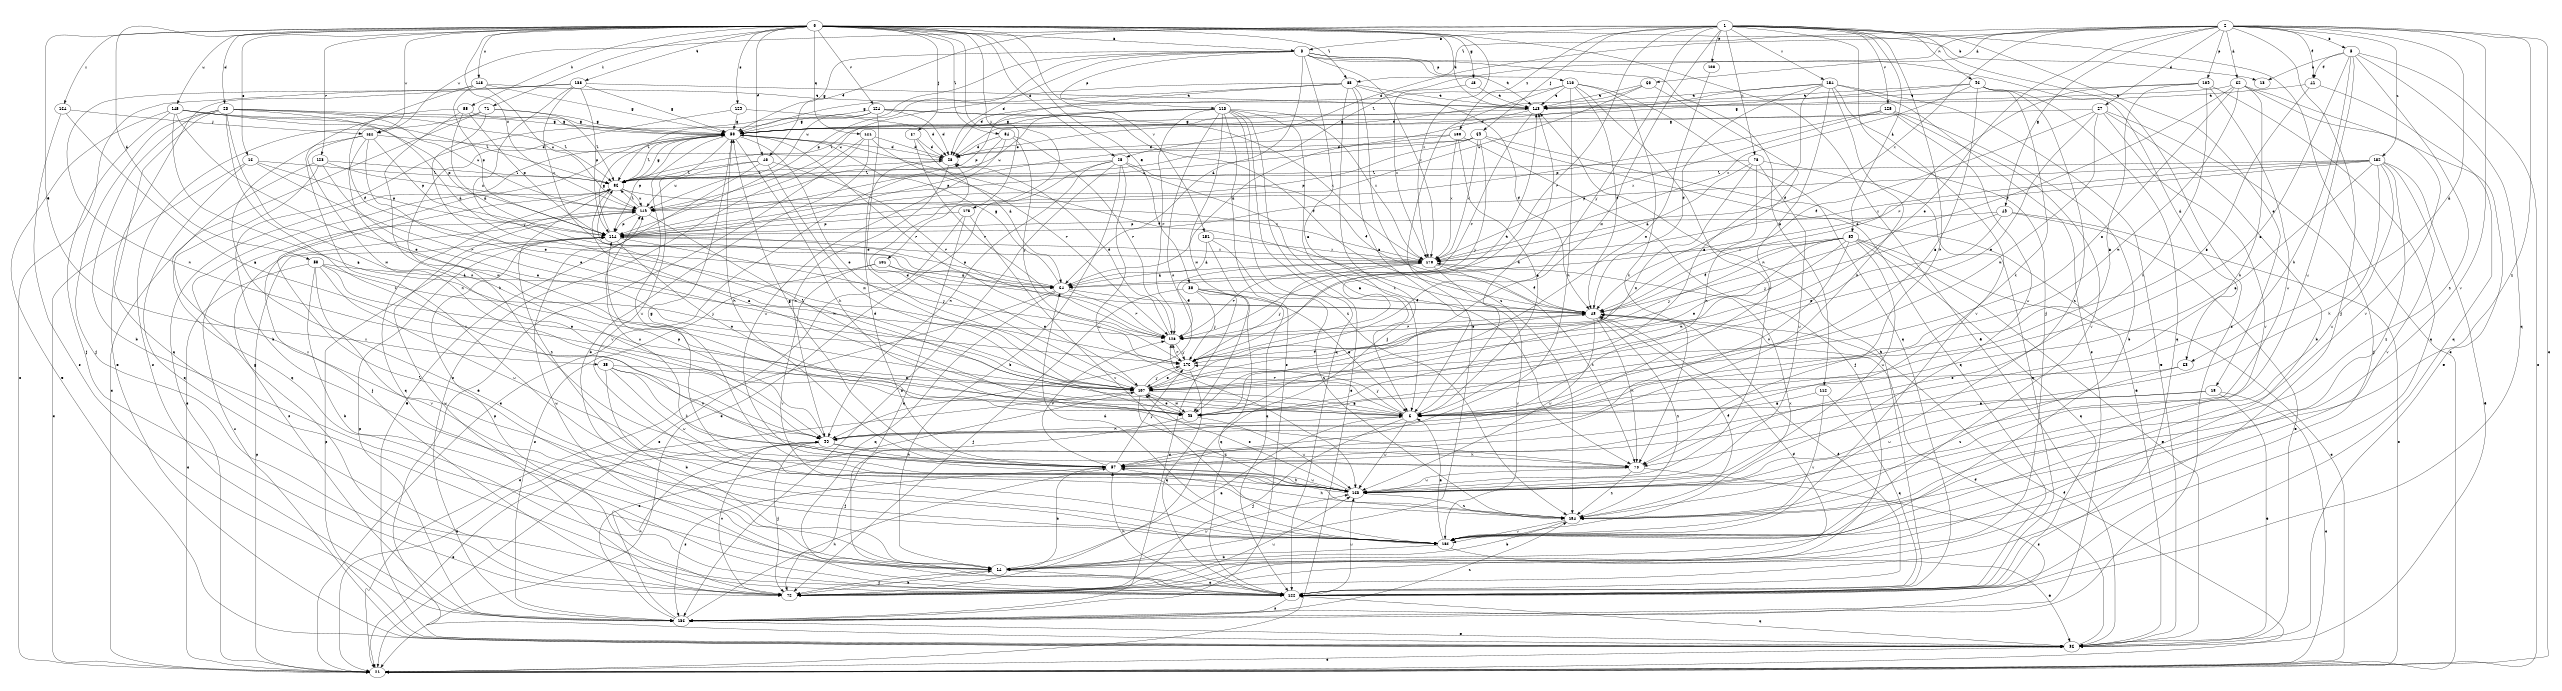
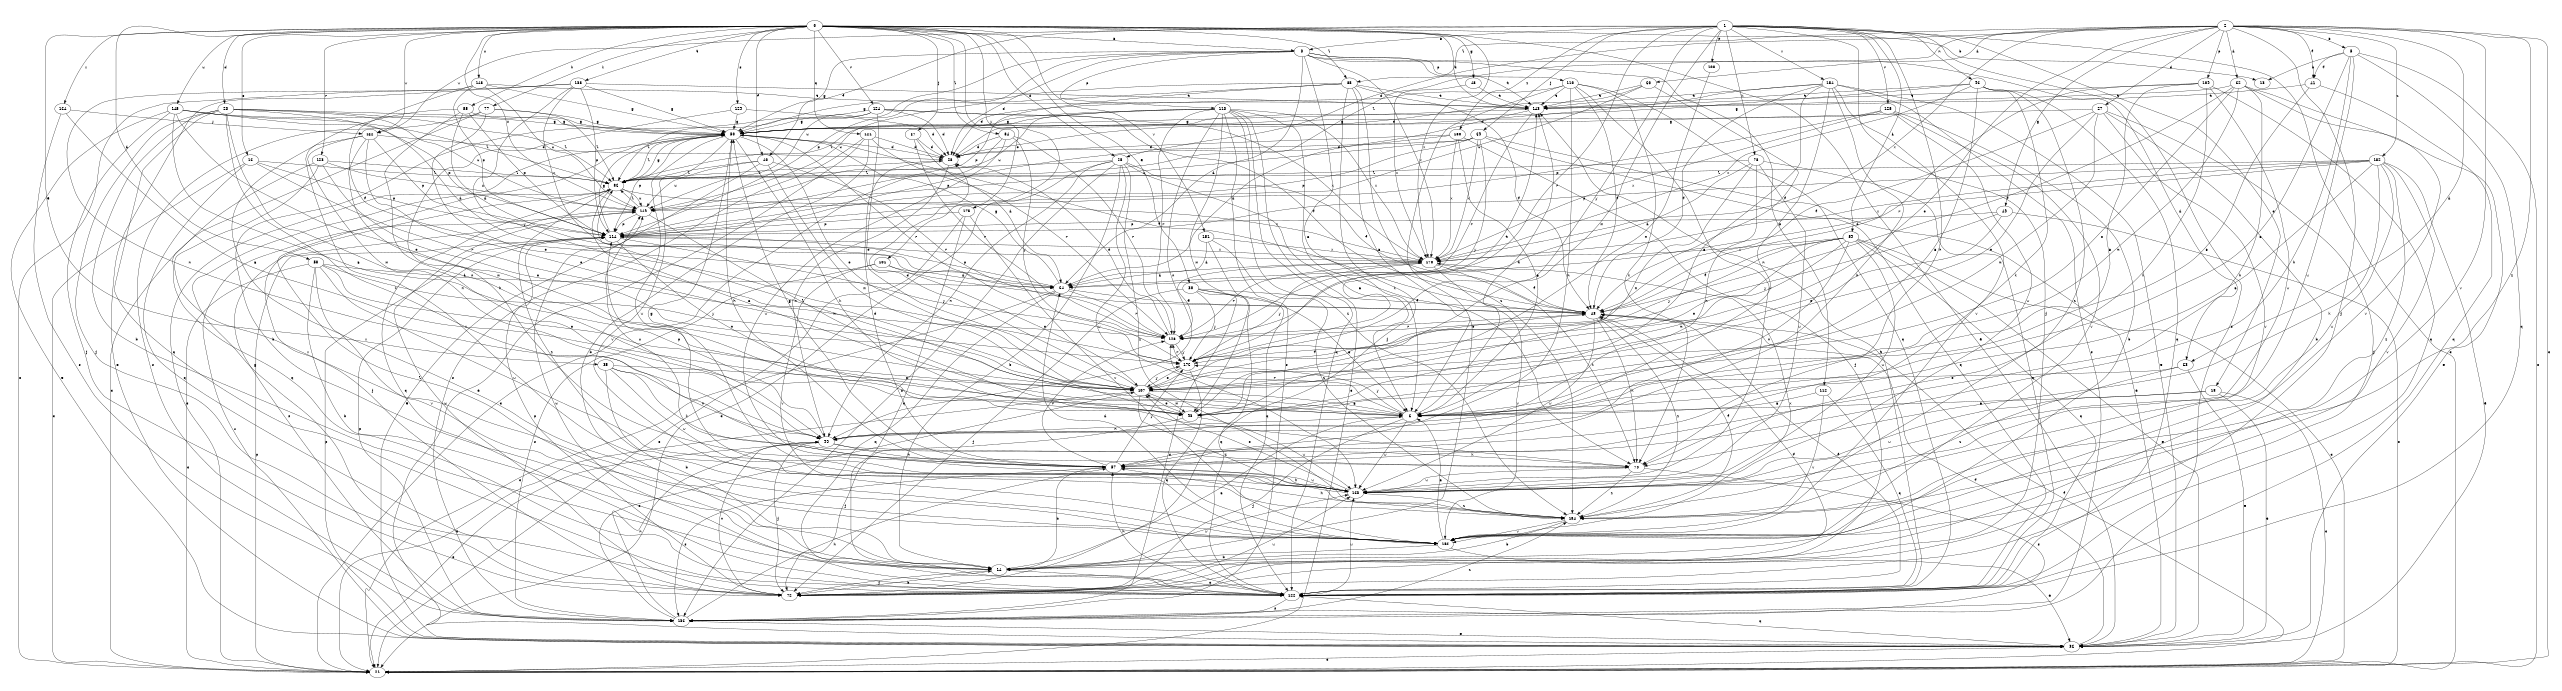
(487, 109) -> (487, 109)
(2295, 397) -> (2244, 573)
(2165, 423) -> (1248, 434)
(498, 430) -> (548, 437)
